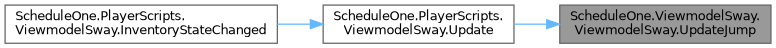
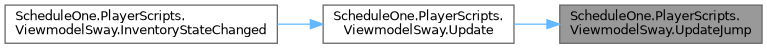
(665, 24) -> (661, 24)
